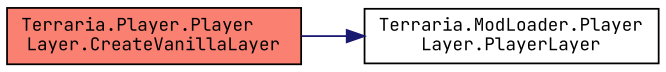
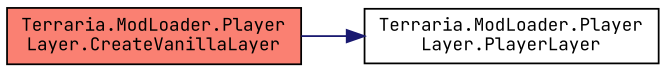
(154, 36) -> (154, 36)
